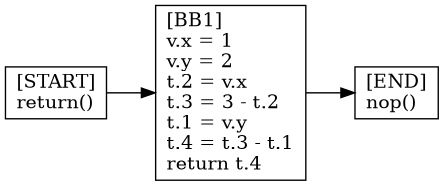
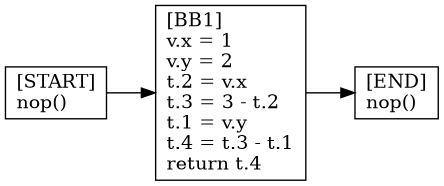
(56, 93) -> (56, 93)
